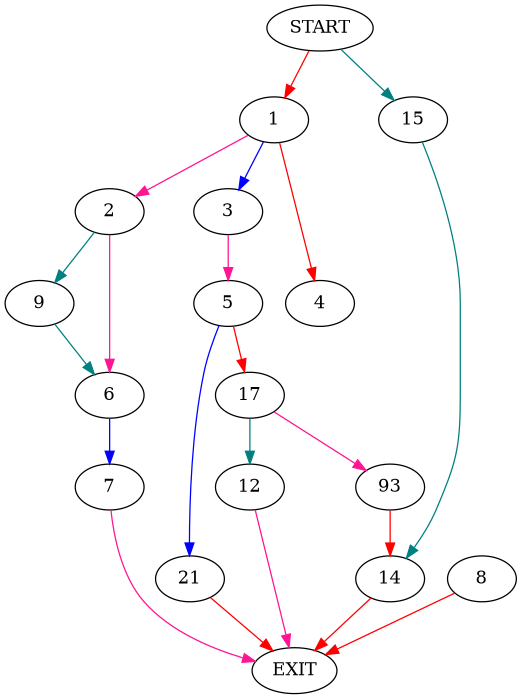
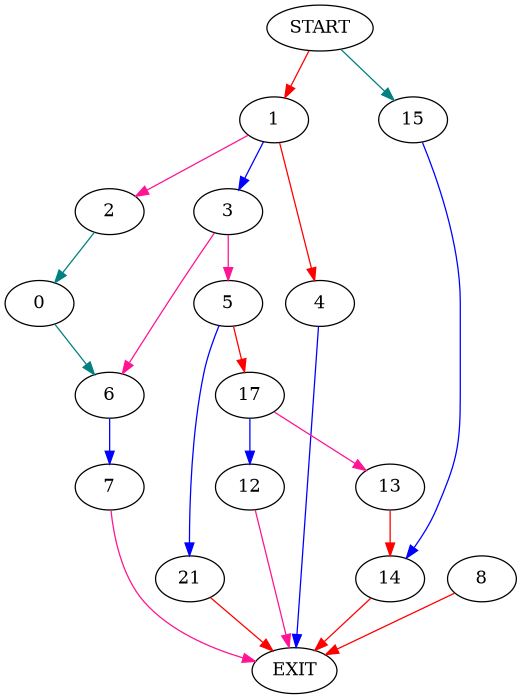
(110, 297) -> (171, 297)
(40, 303) -> (40, 303)
(460, 347) -> (460, 347)
(250, 435) -> (250, 435)
none -> (308, 480)
(390, 487) -> (390, 487)
